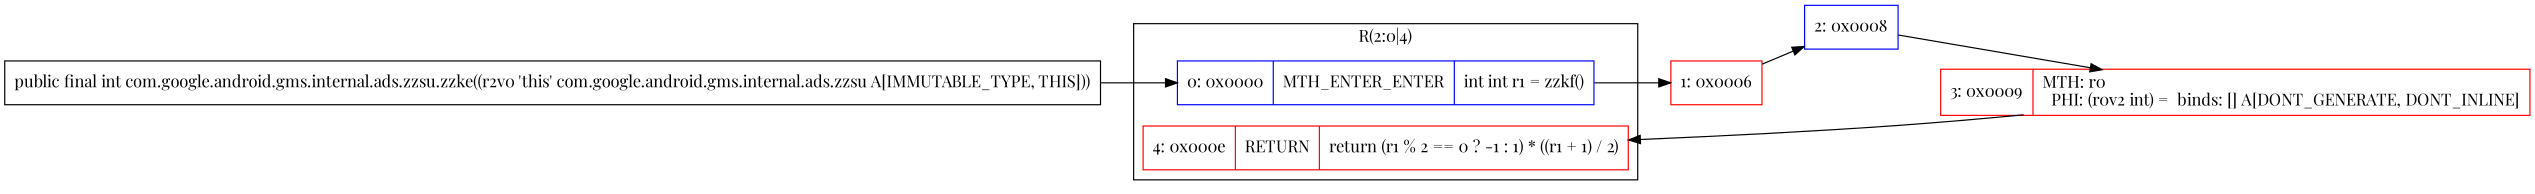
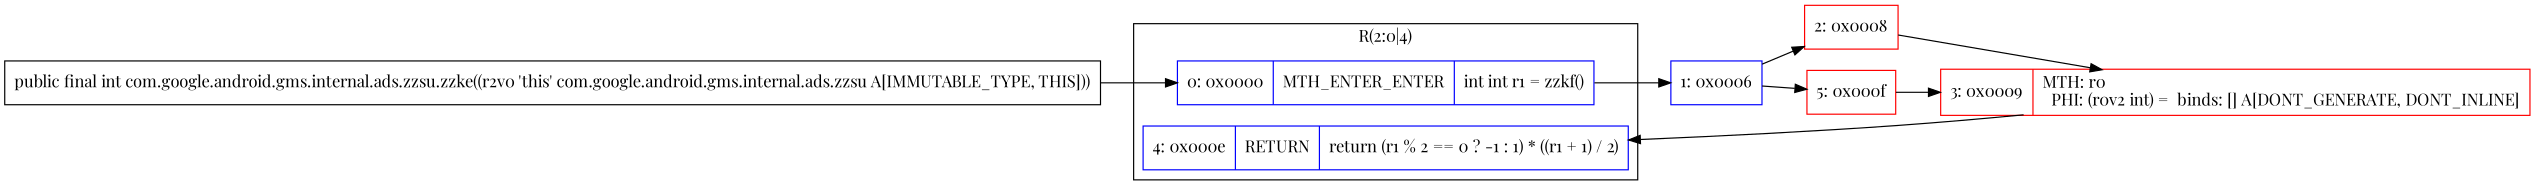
(1851, 27) -> (1851, 27)
(1716, 83) -> (1716, 83)
none -> (1851, 92)
(1386, 148) -> (1386, 148)
